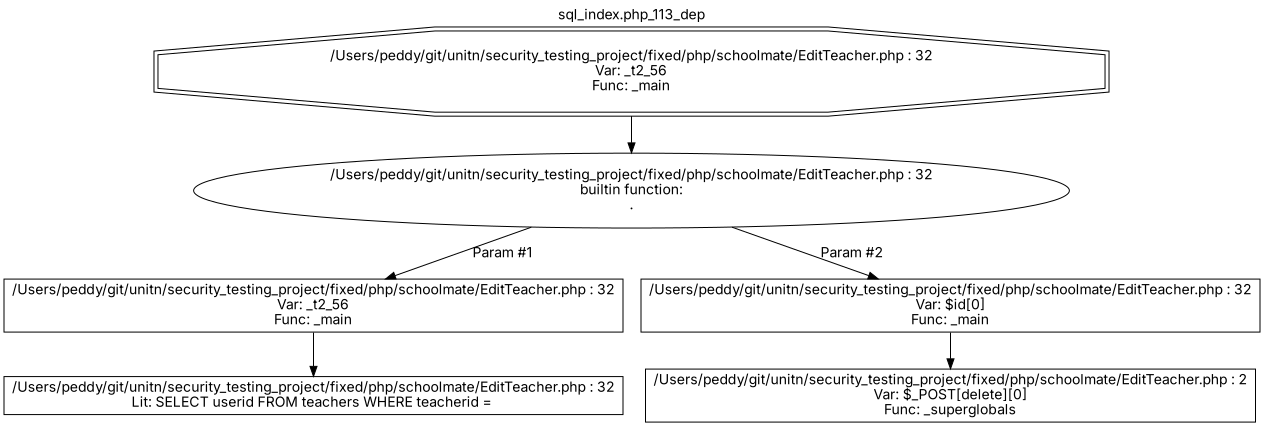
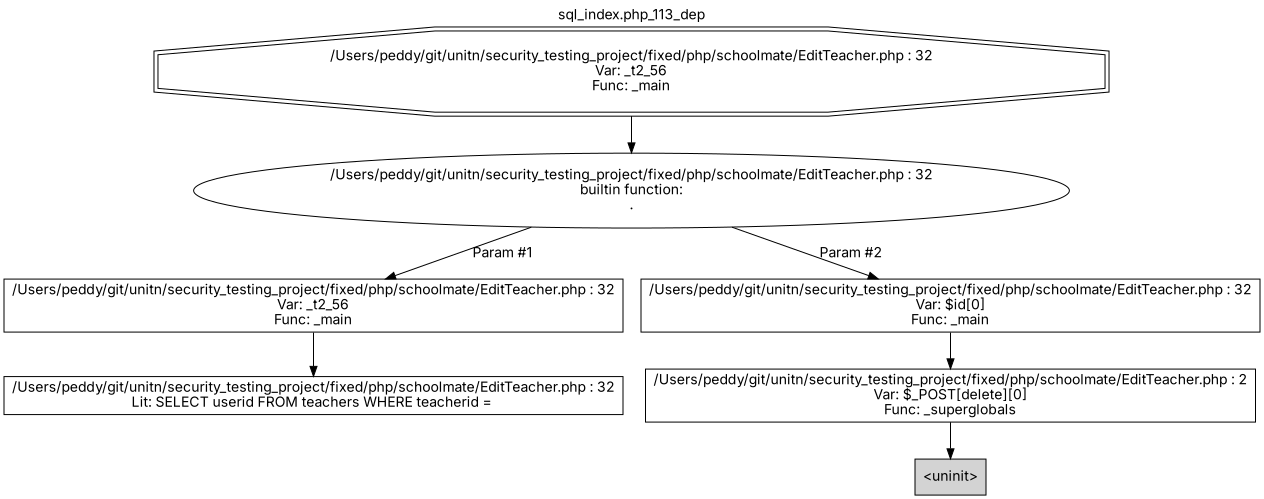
none -> (950, 477)
